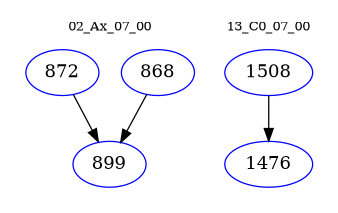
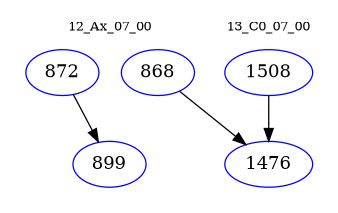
(110, 27) -> (110, 27)
(137, 113) -> (197, 105)
